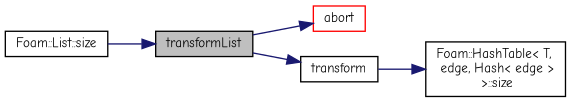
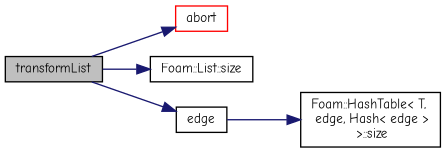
(125, 44) -> (120, 69)
(339, 69) -> (202, 120)
